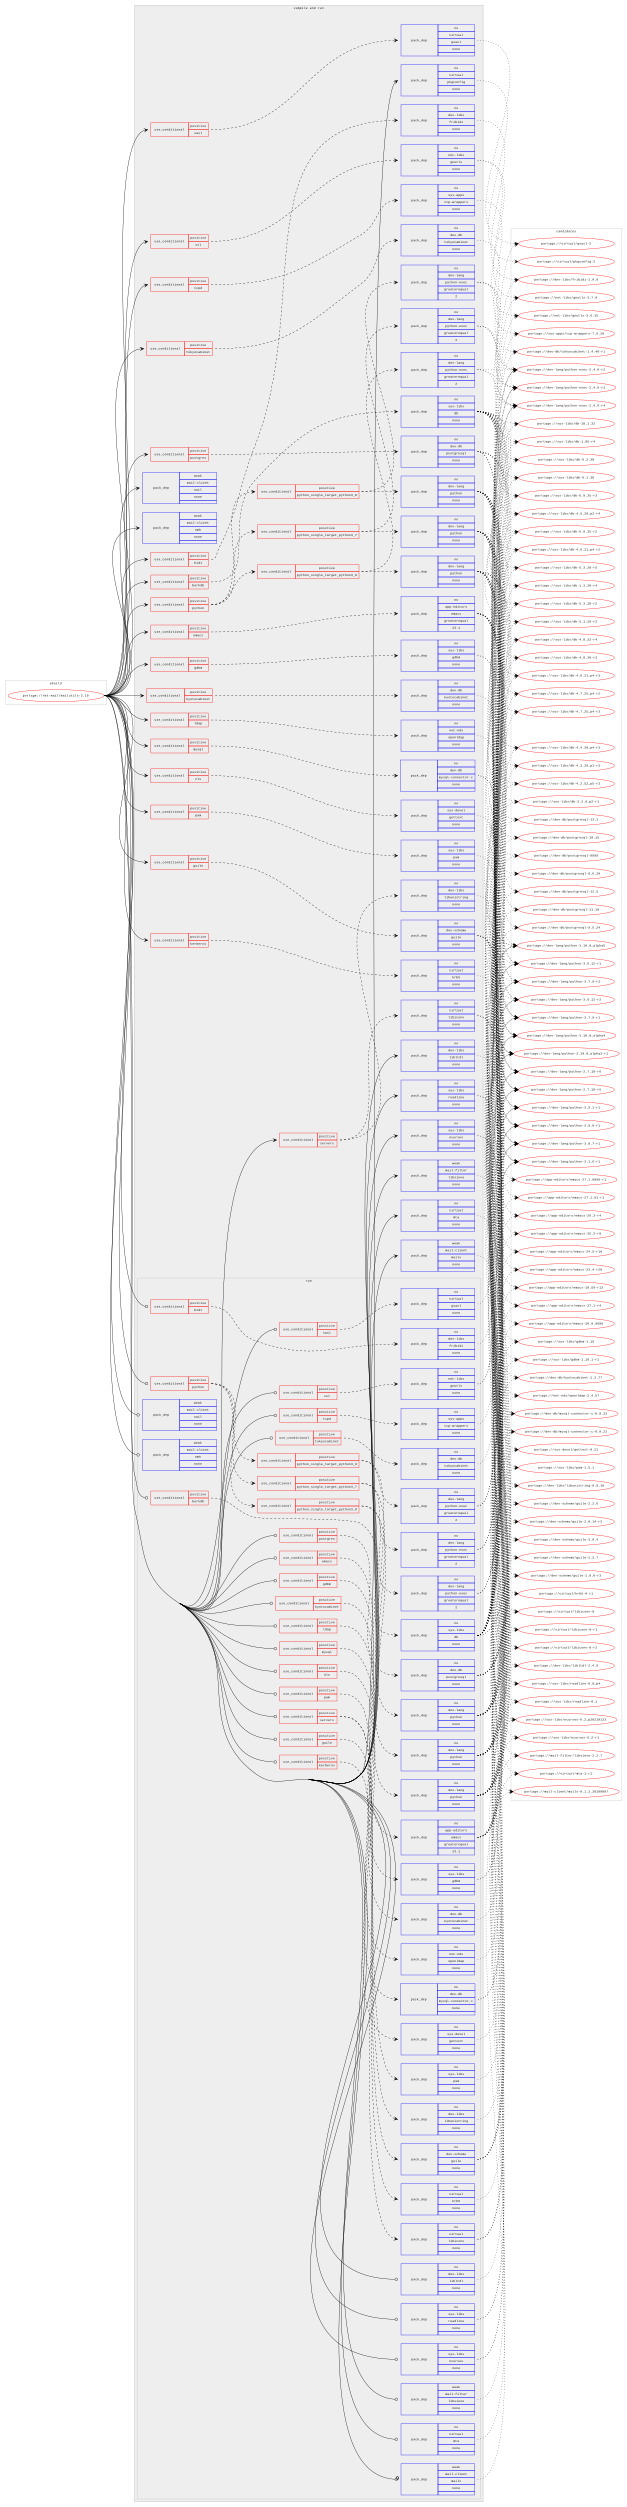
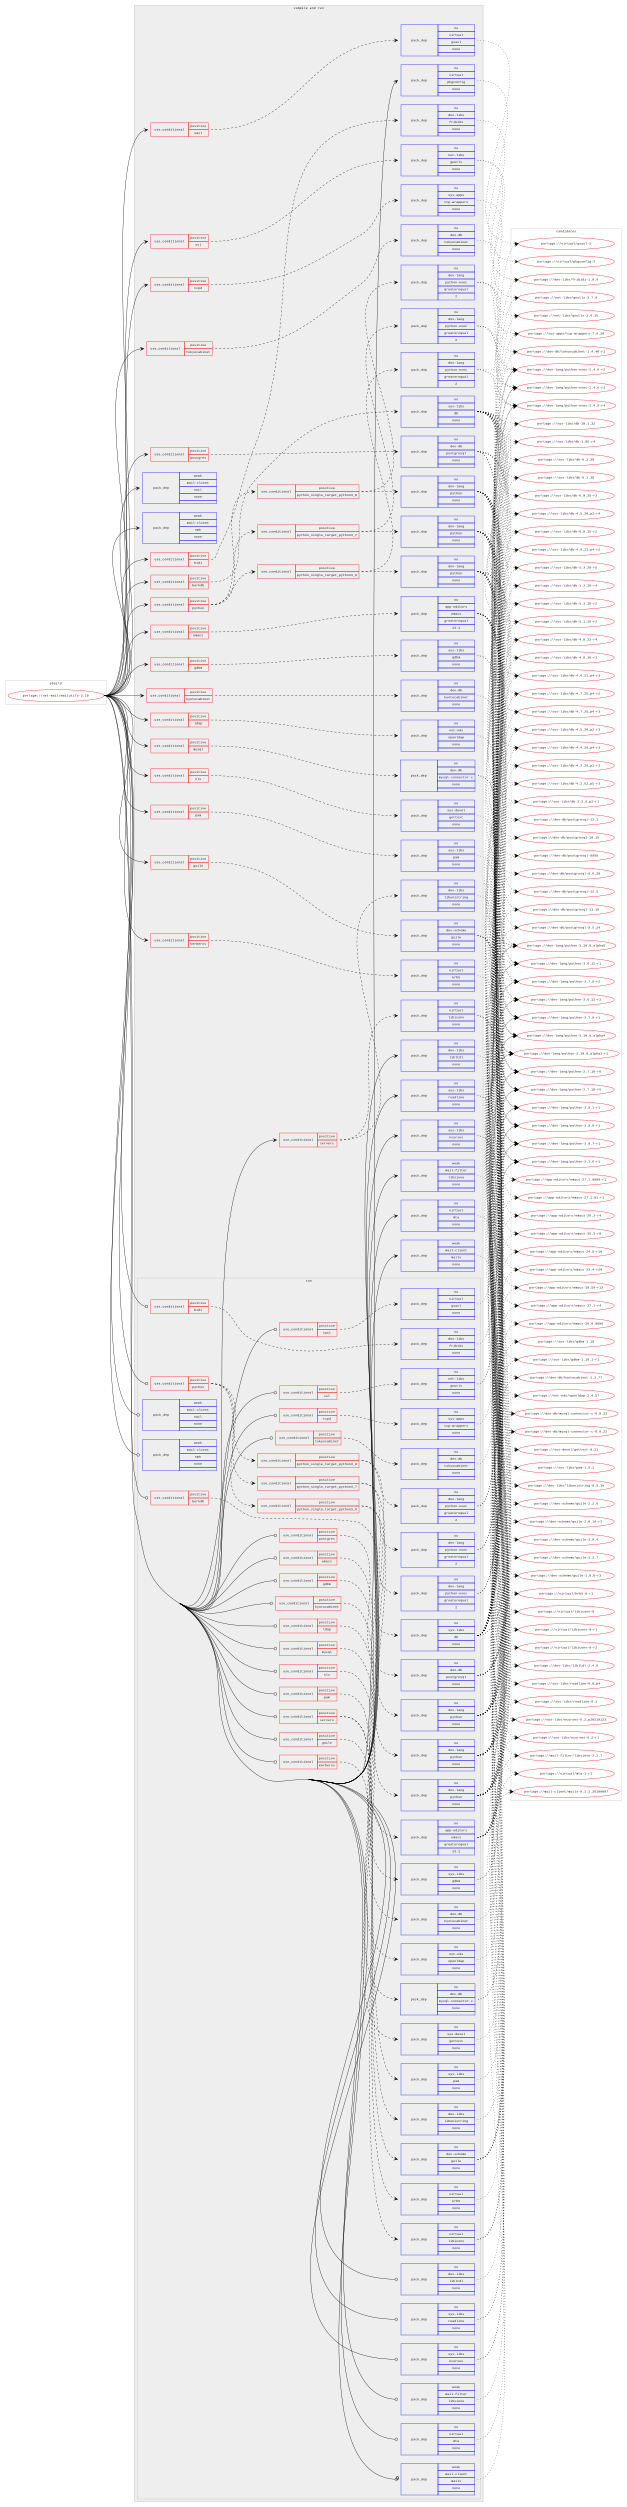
none -> (566, 730)
